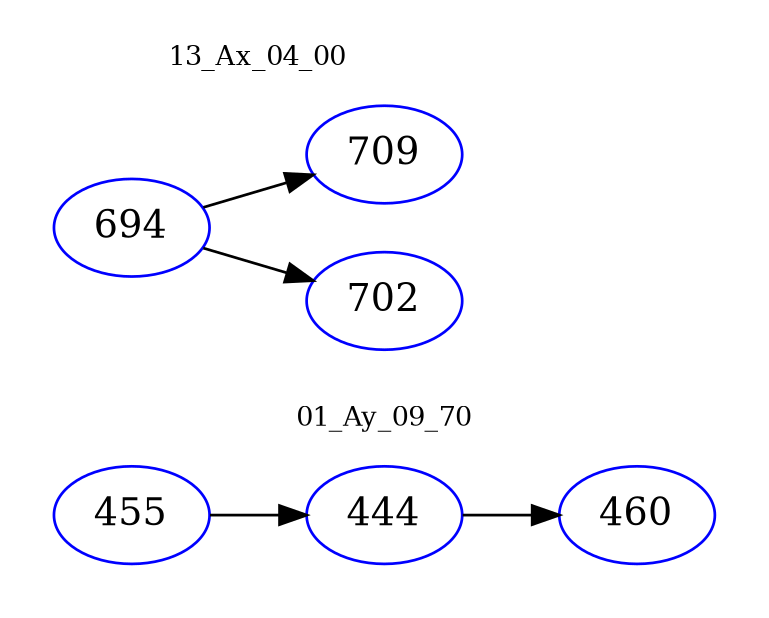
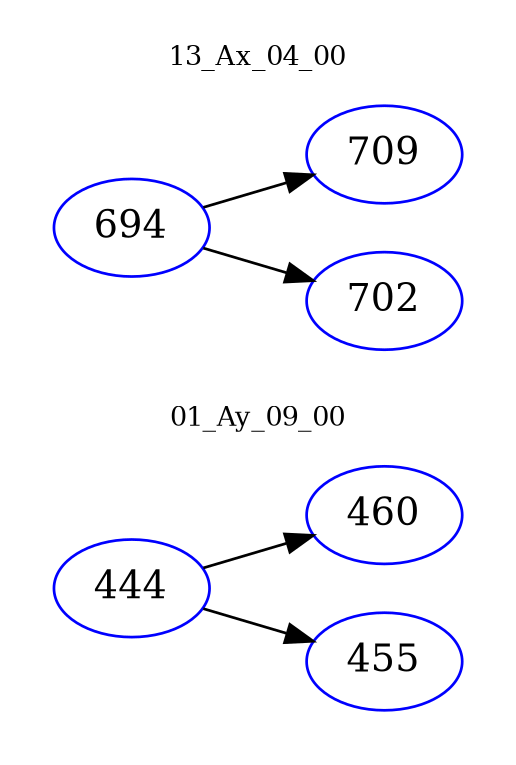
(384, 419) -> (258, 419)
(245, 515) -> (245, 621)
